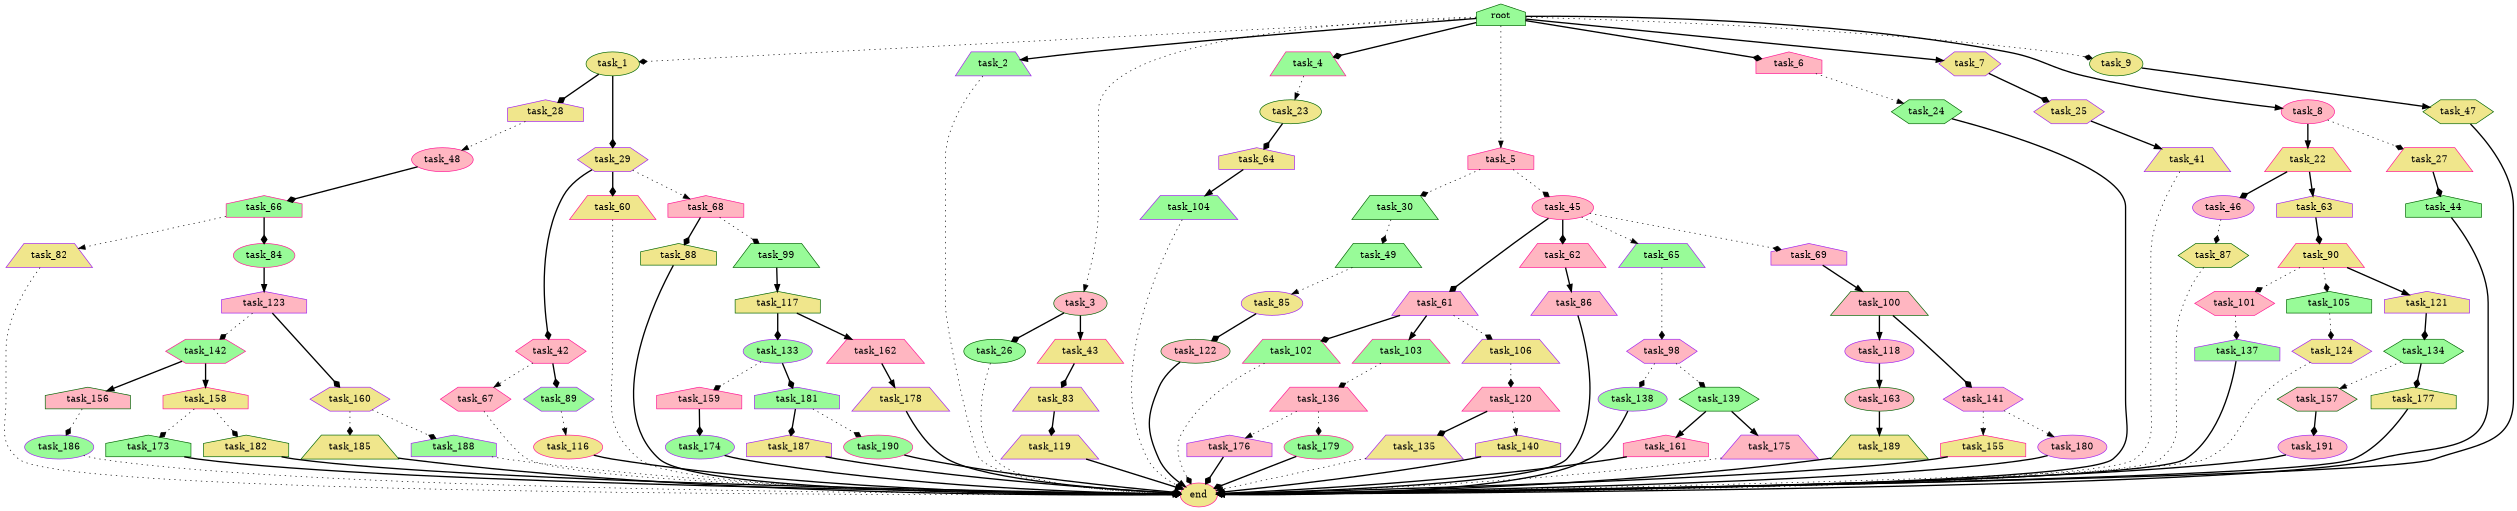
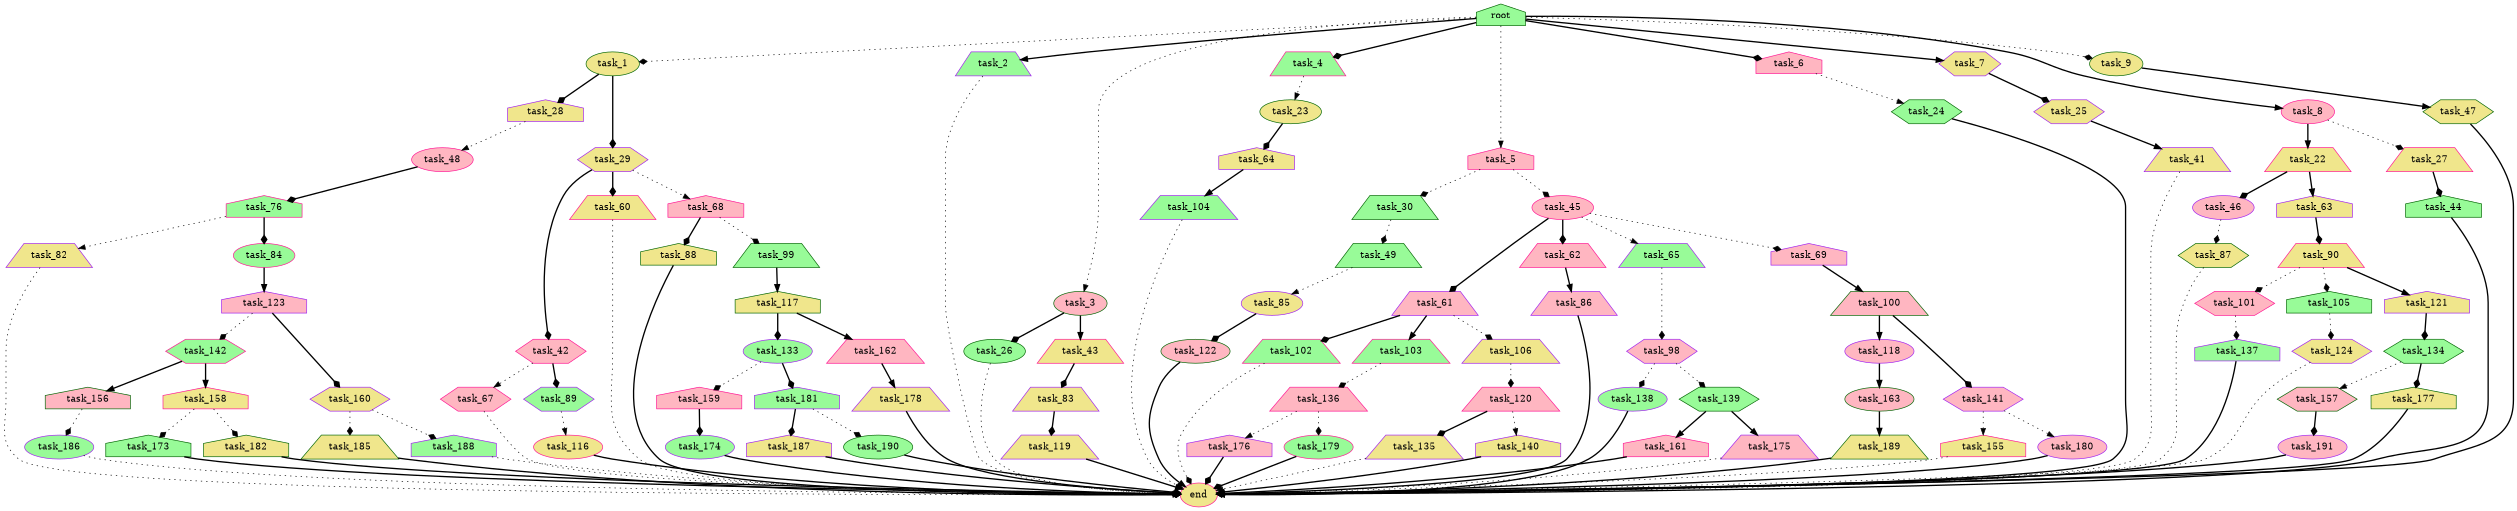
(264, 208) -> (264, 208)
(878, 447) -> (878, 447)
(1696, 477) -> (1696, 477)
